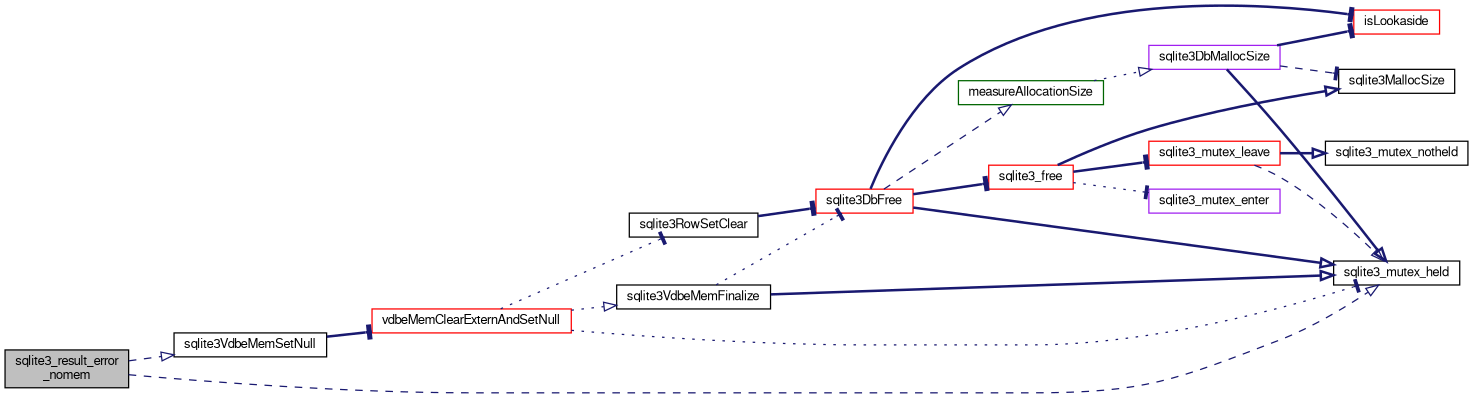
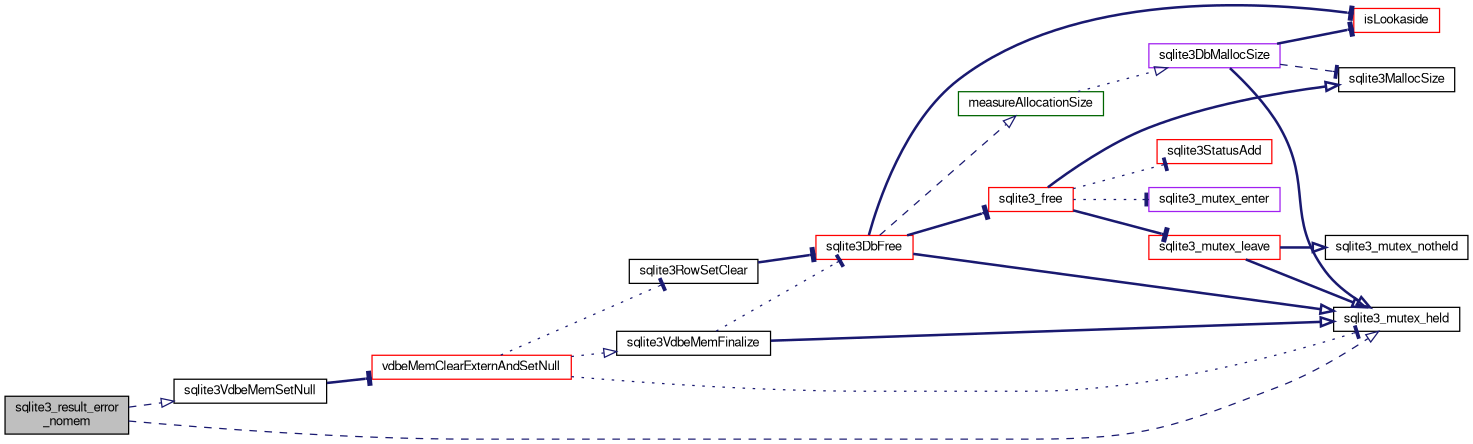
none -> (1214, 152)
(1318, 203) -> (1300, 281)
